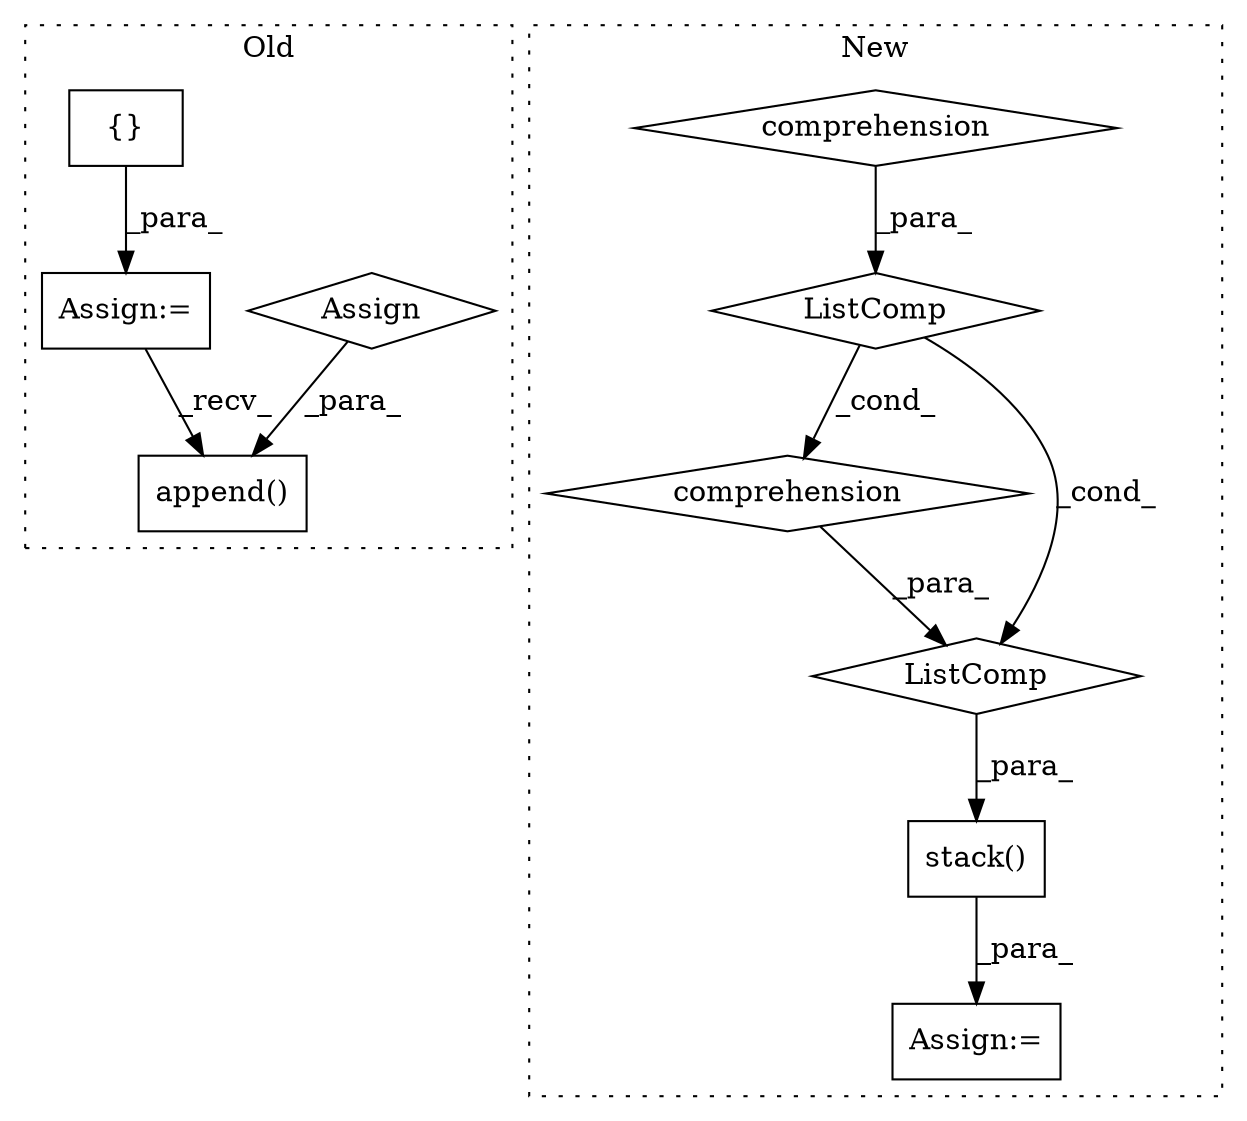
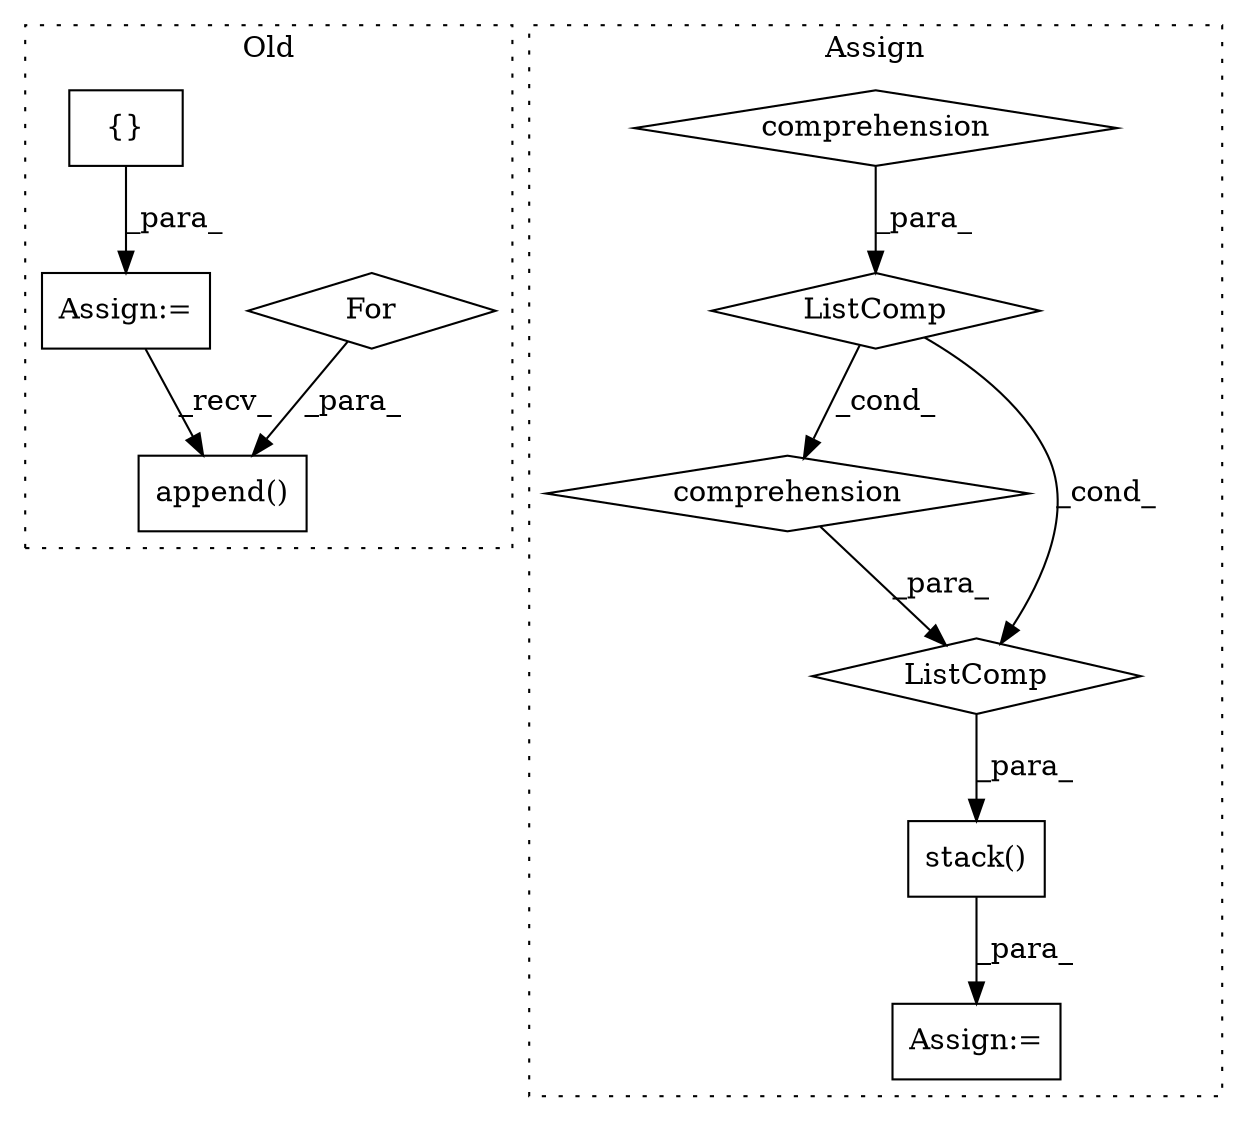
(876, 49) -> (876, 49)
(372, 311) -> (372, 311)
